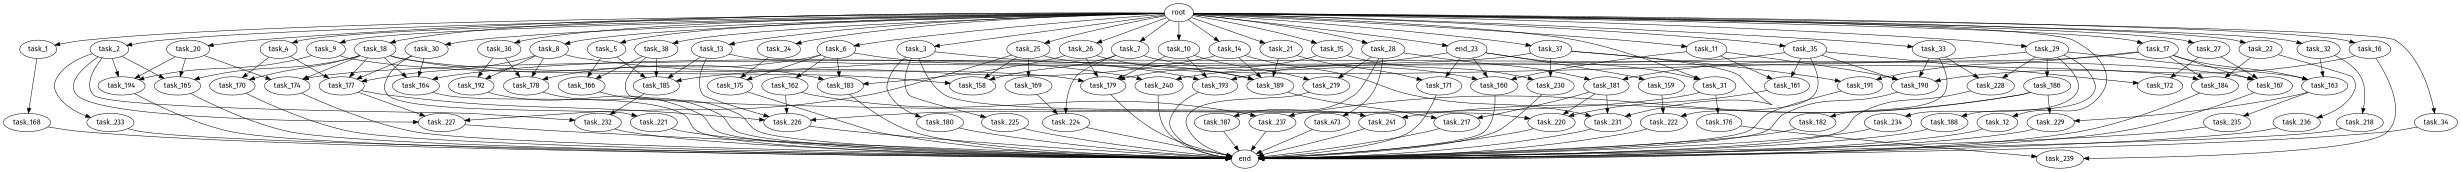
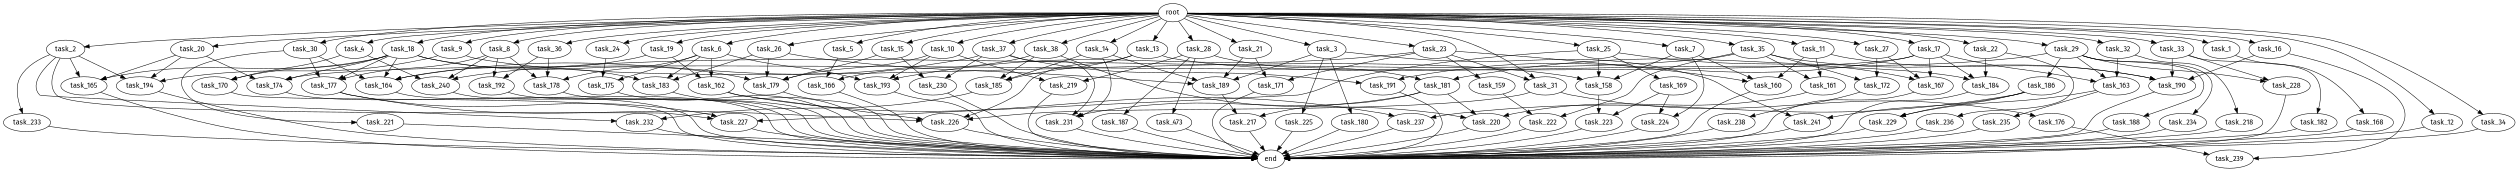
none -> (662, 49)
(1467, 49) -> (1435, 49)
(301, 63) -> (383, 62)
(629, 66) -> none
none -> (1599, 123)
none -> (1731, 123)
